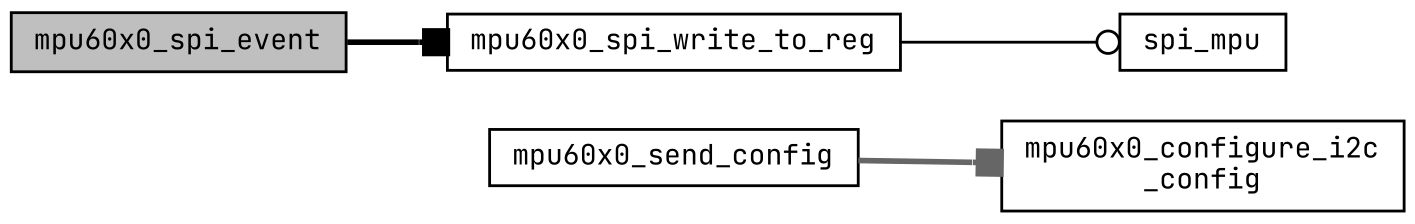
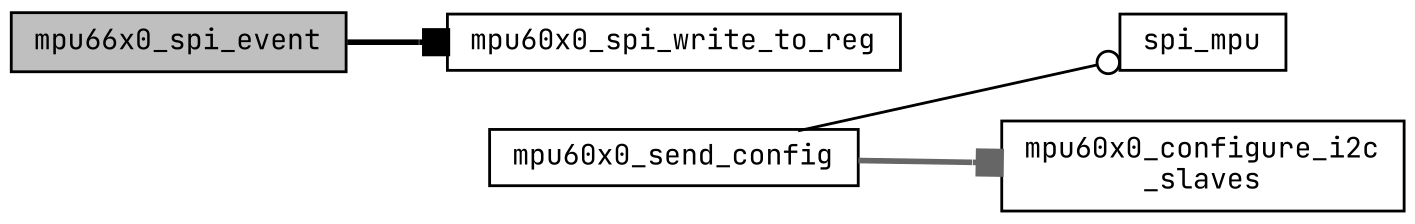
(179, 42) -> (179, 42)
(999, 42) -> (948, 98)
(1203, 166) -> (1203, 166)
